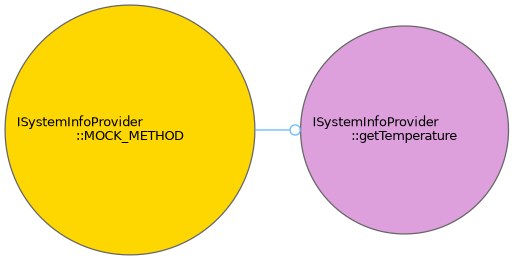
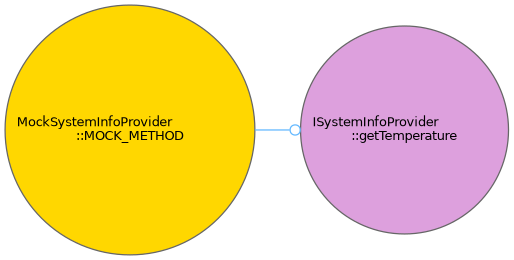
(130, 130) -> (130, 130)
